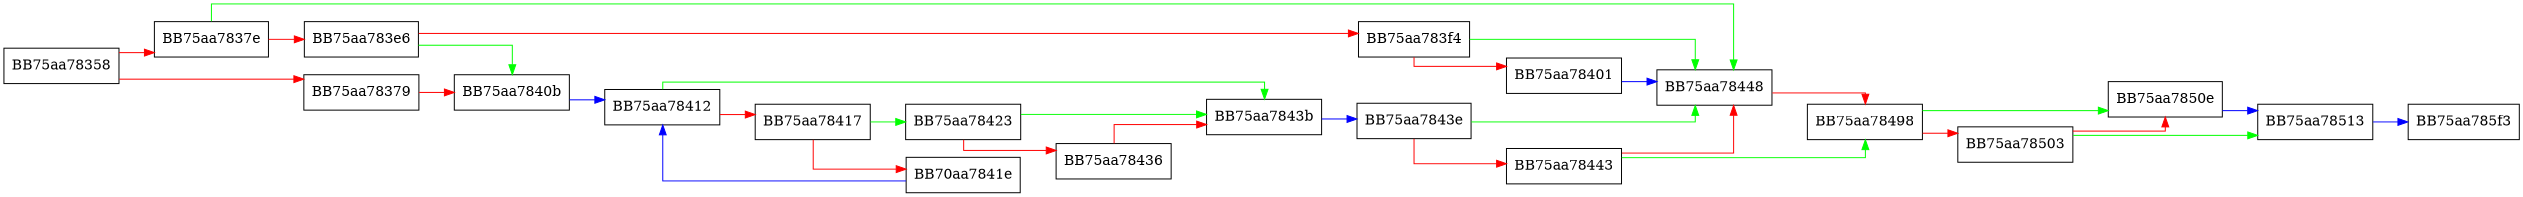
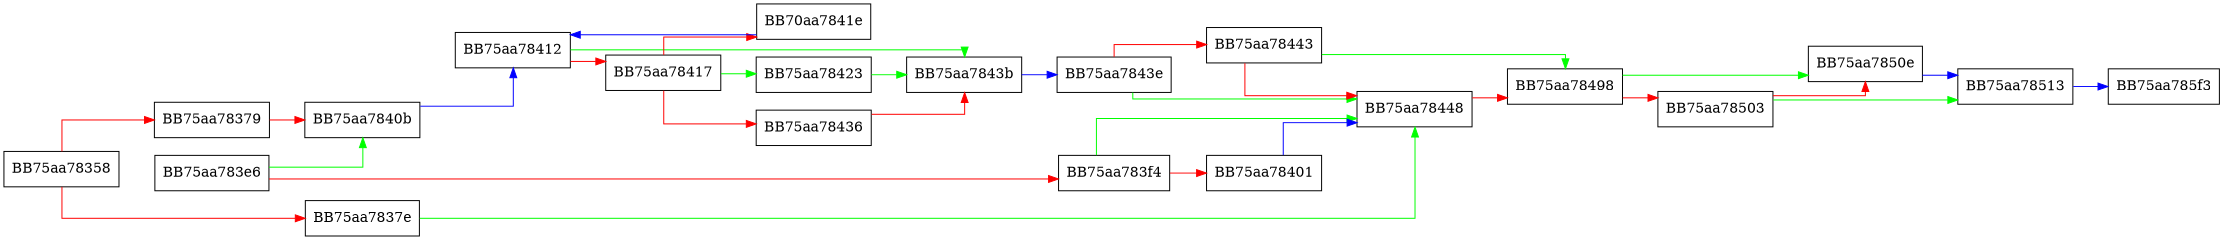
(281, 39) -> none
(1000, 150) -> (688, 124)
